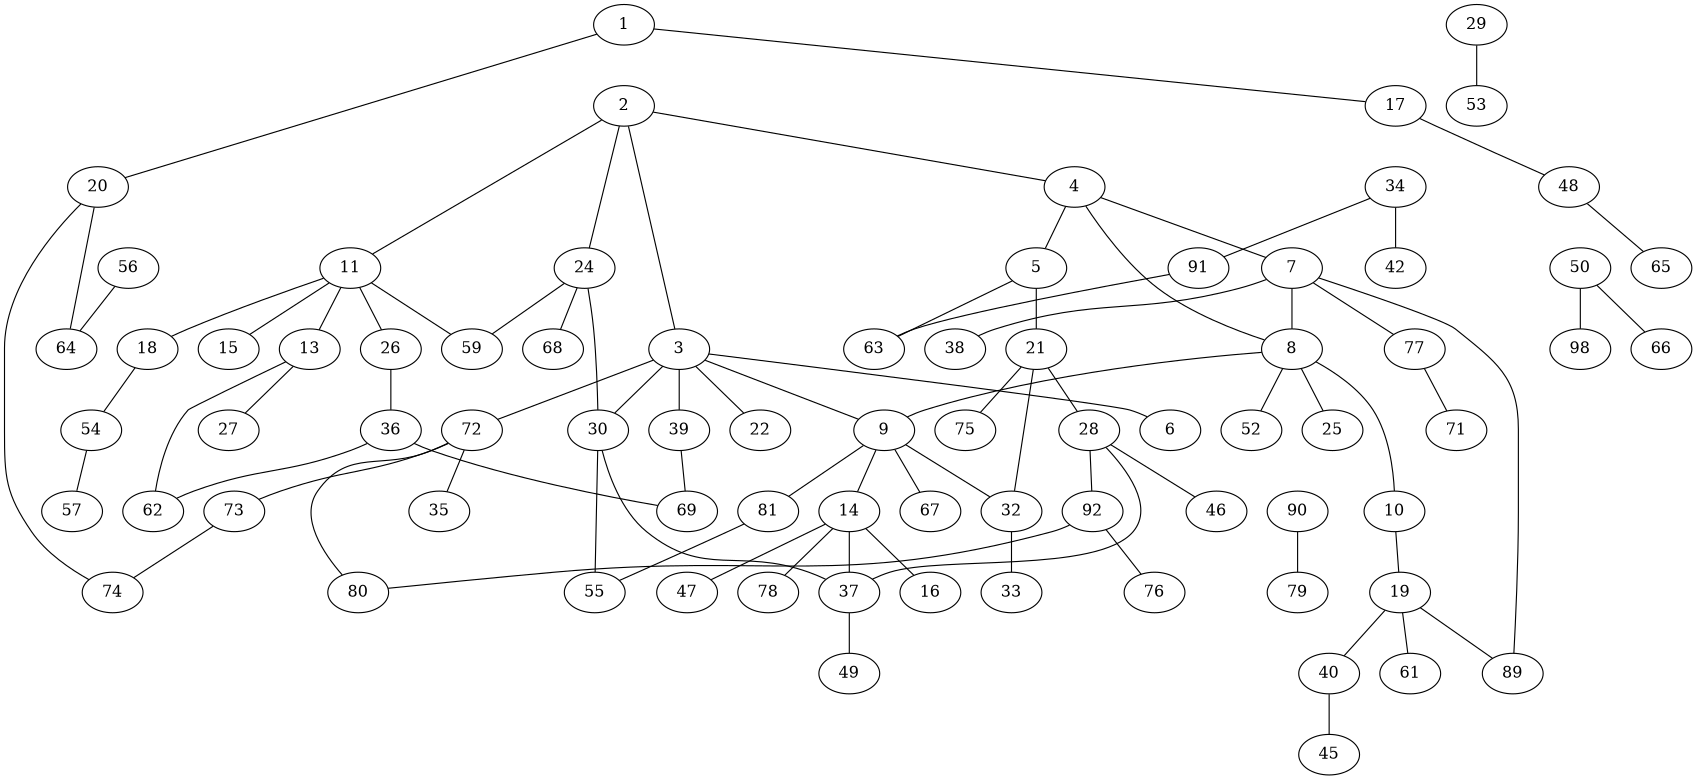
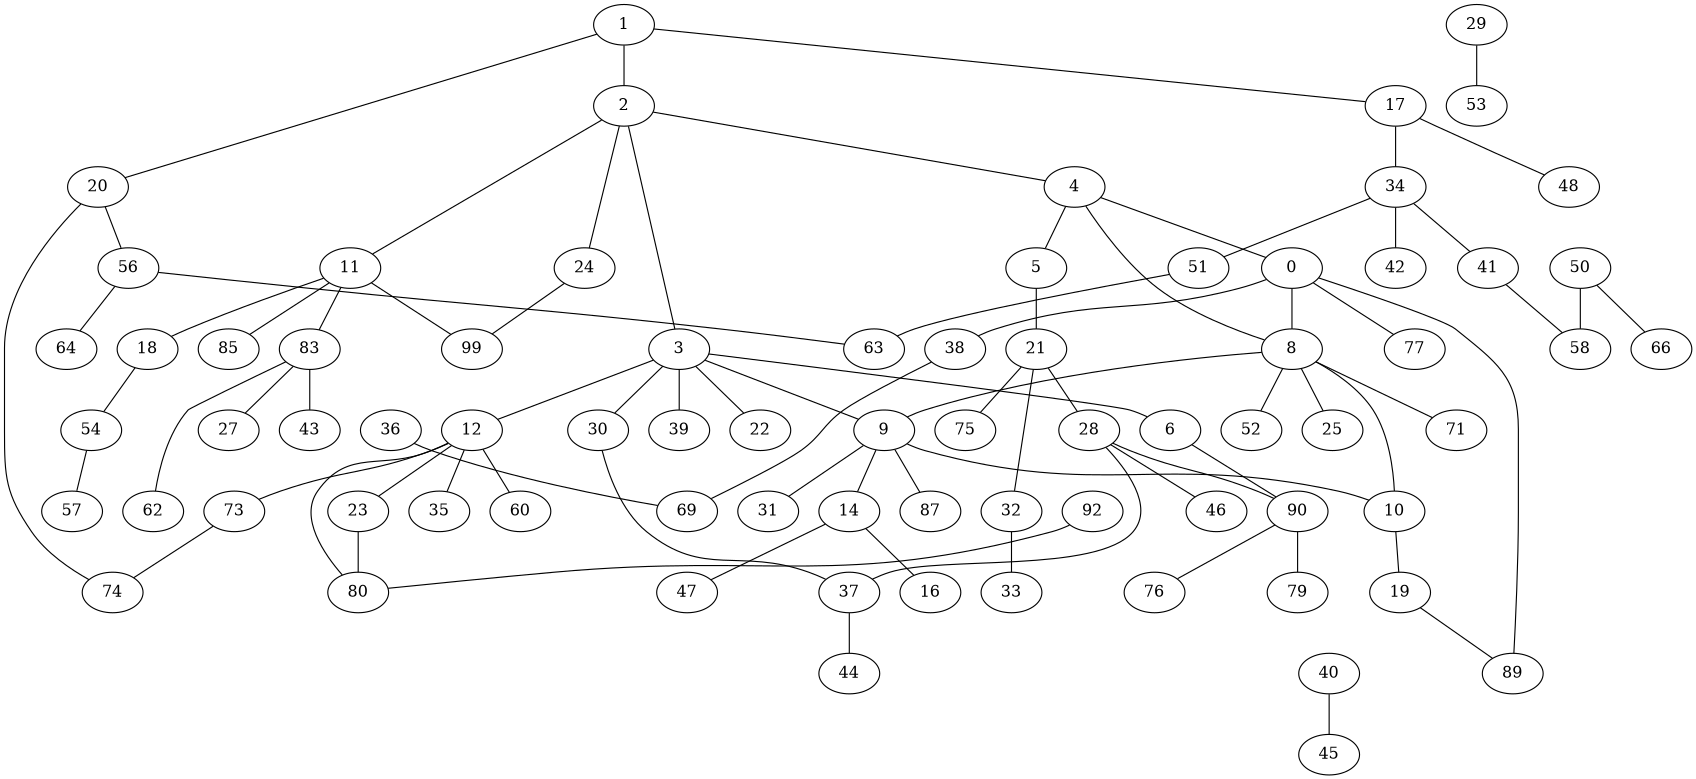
none -> (624, 65)
none -> (1396, 147)
(82, 268) -> (113, 227)
(1198, 268) -> (1198, 268)
(1292, 268) -> (1292, 268)
none -> (1488, 268)
(1661, 268) -> none
(955, 309) -> (502, 307)
(229, 349) -> (229, 349)
(310, 349) -> (310, 349)
(391, 349) -> none
(472, 349) -> (472, 349)
(553, 349) -> none
(595, 349) -> none
(1580, 349) -> (1580, 349)
(1436, 390) -> (1374, 390)
none -> (310, 430)
(472, 430) -> (472, 430)
none -> (1230, 468)
(272, 471) -> none
(683, 471) -> (822, 431)
(948, 471) -> (1138, 475)
(1091, 471) -> (1177, 466)
none -> (358, 511)
none -> (520, 511)
(768, 511) -> (768, 511)
(930, 511) -> (930, 511)
(849, 552) -> none
(1124, 552) -> (1226, 552)
(595, 592) -> none
(768, 592) -> none
(1365, 633) -> none
(849, 674) -> (849, 674)
(1410, 674) -> none
